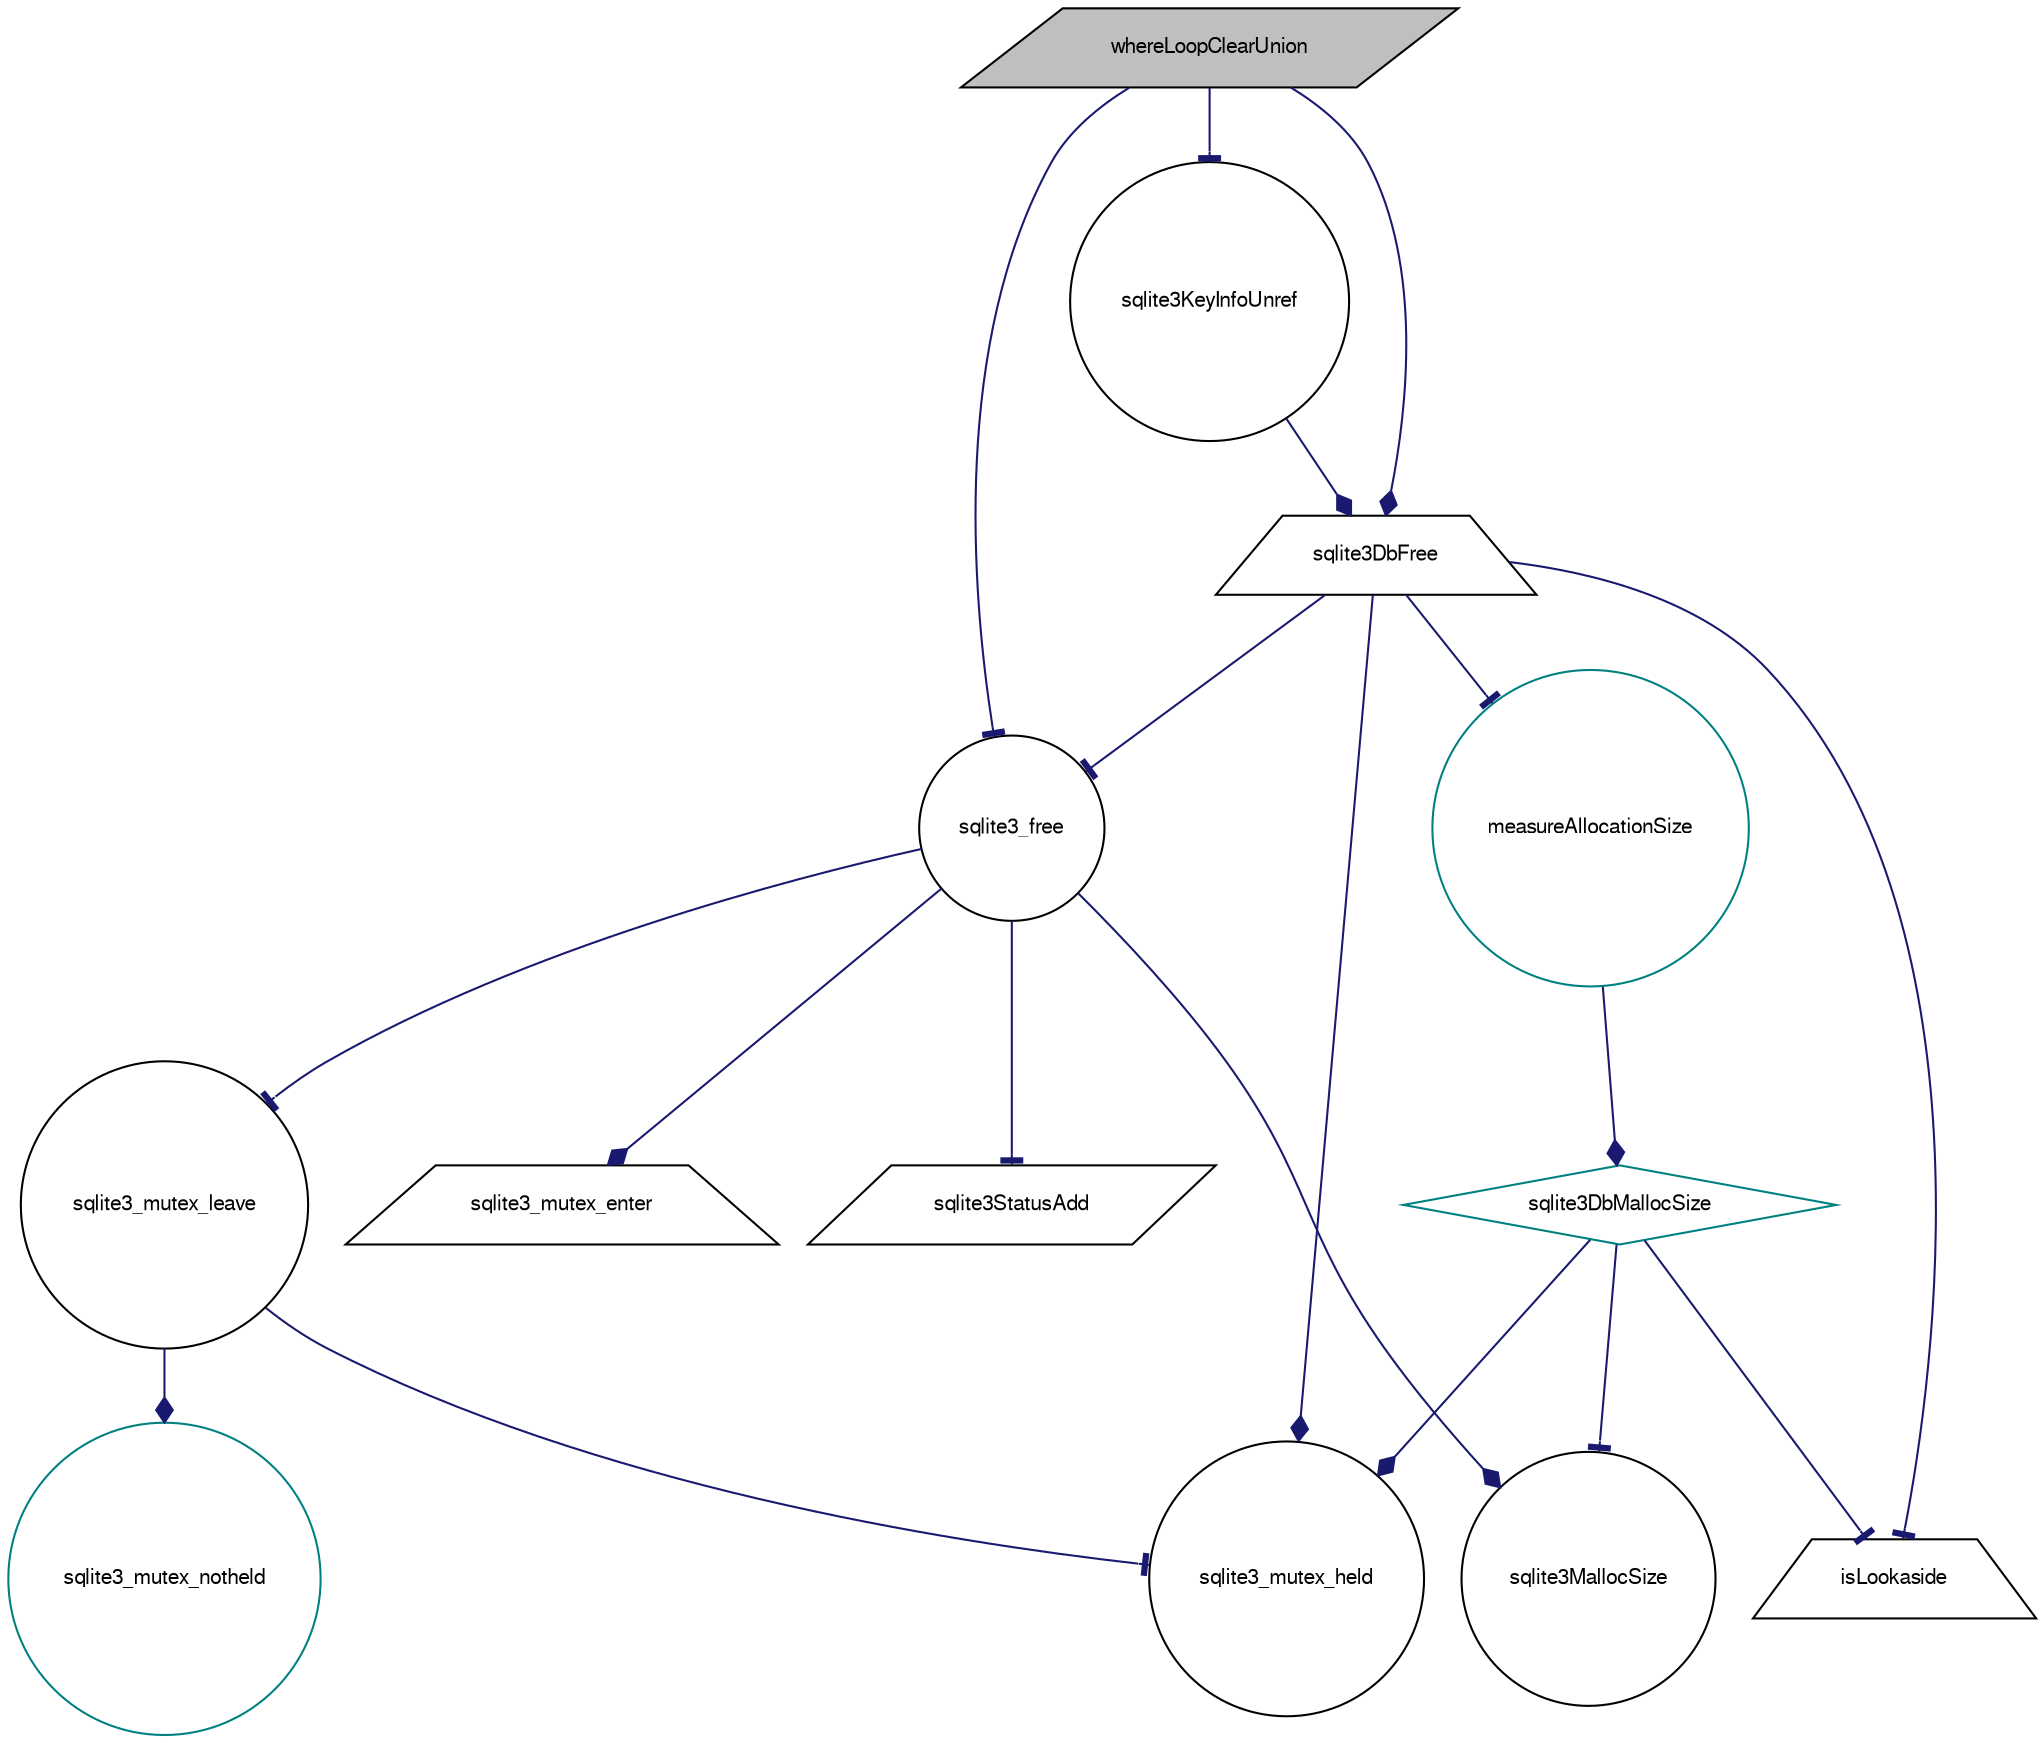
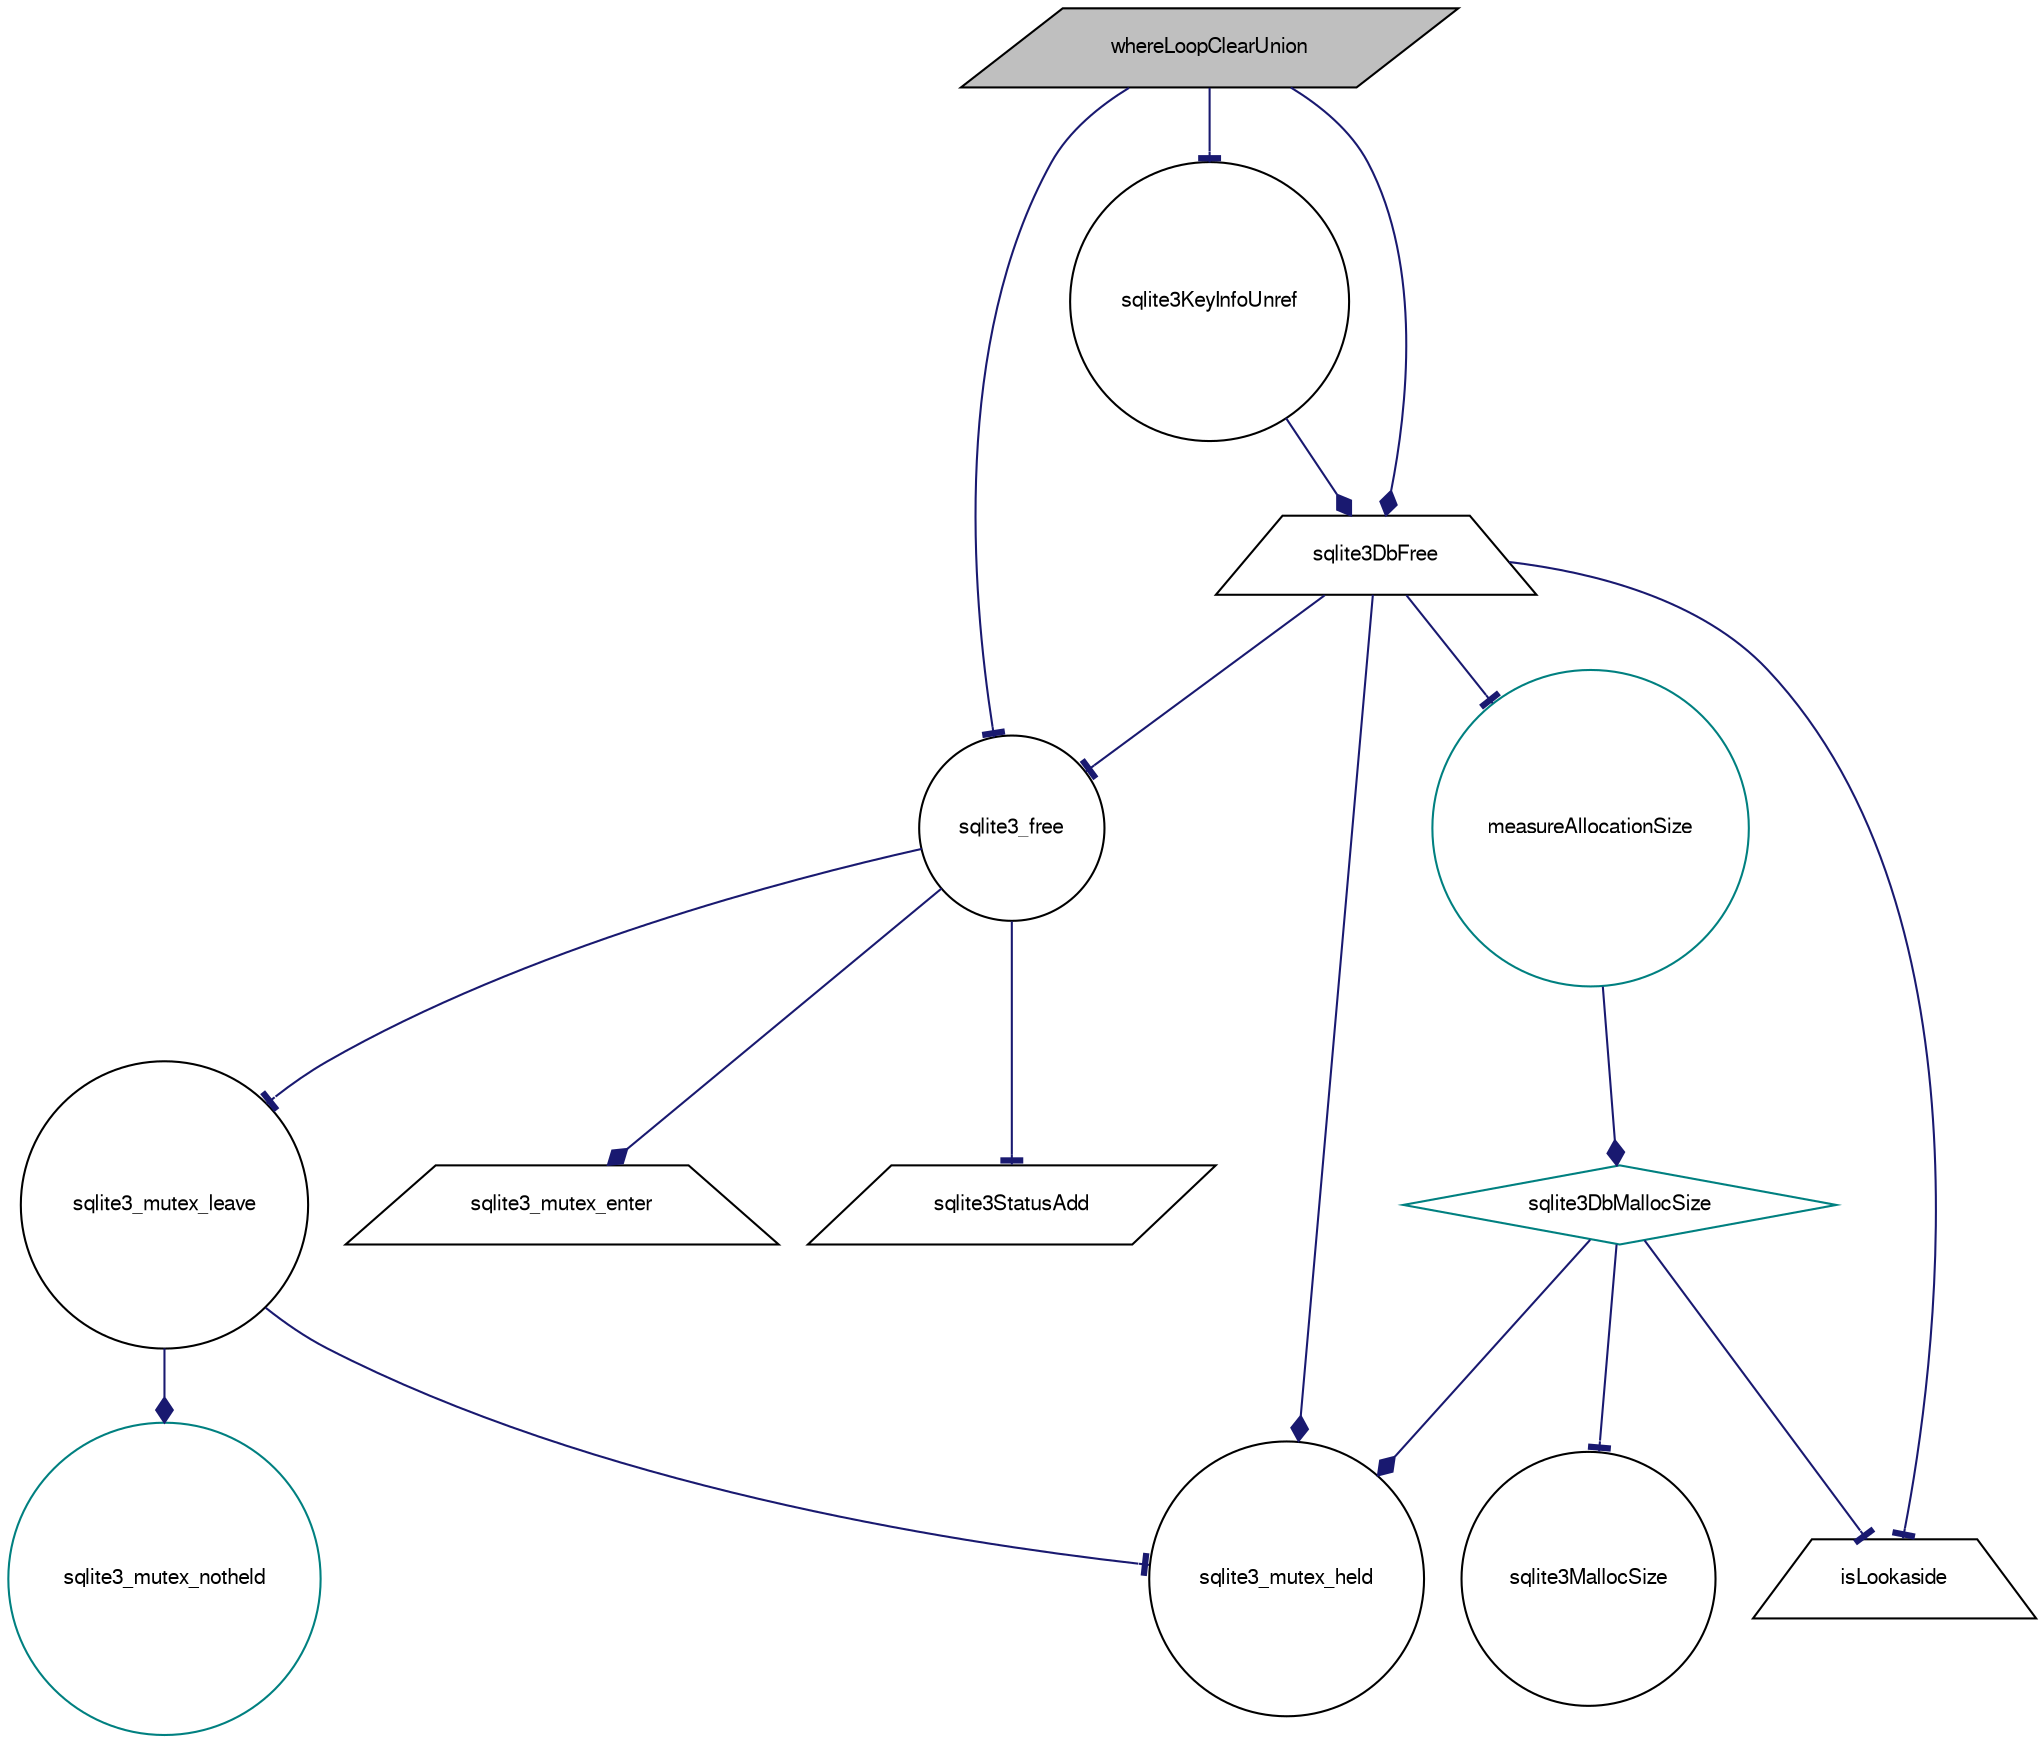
(1292, 1173) -> none
